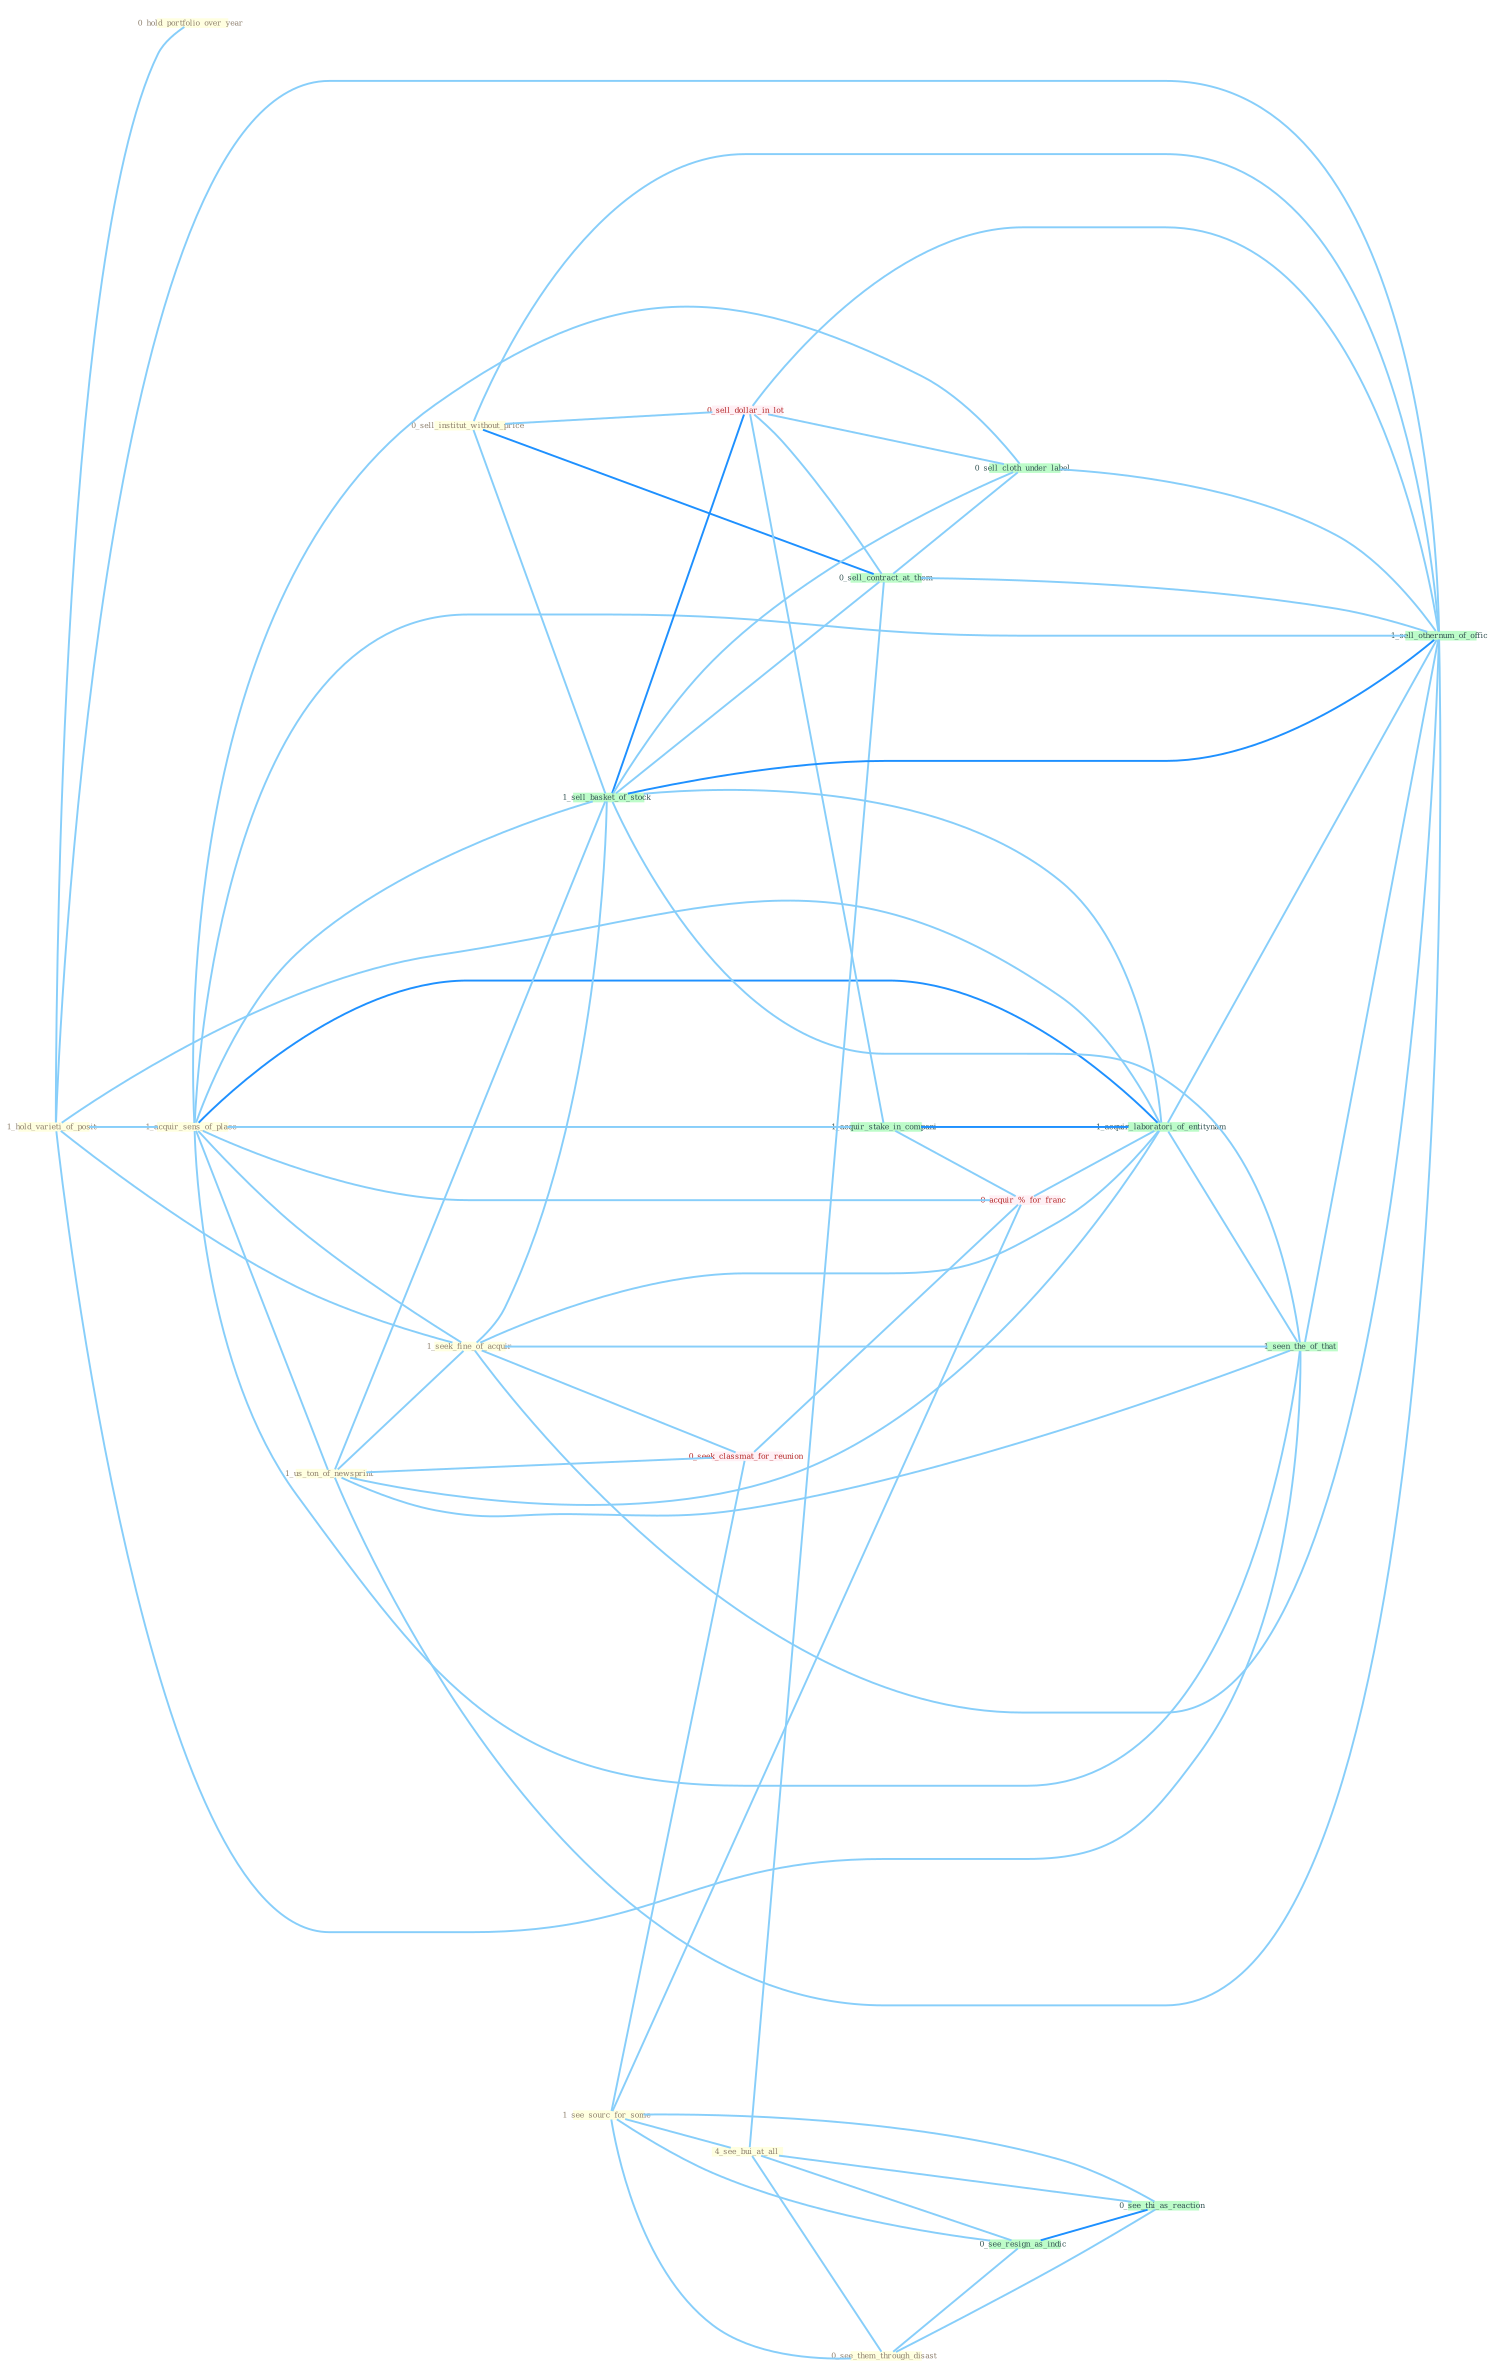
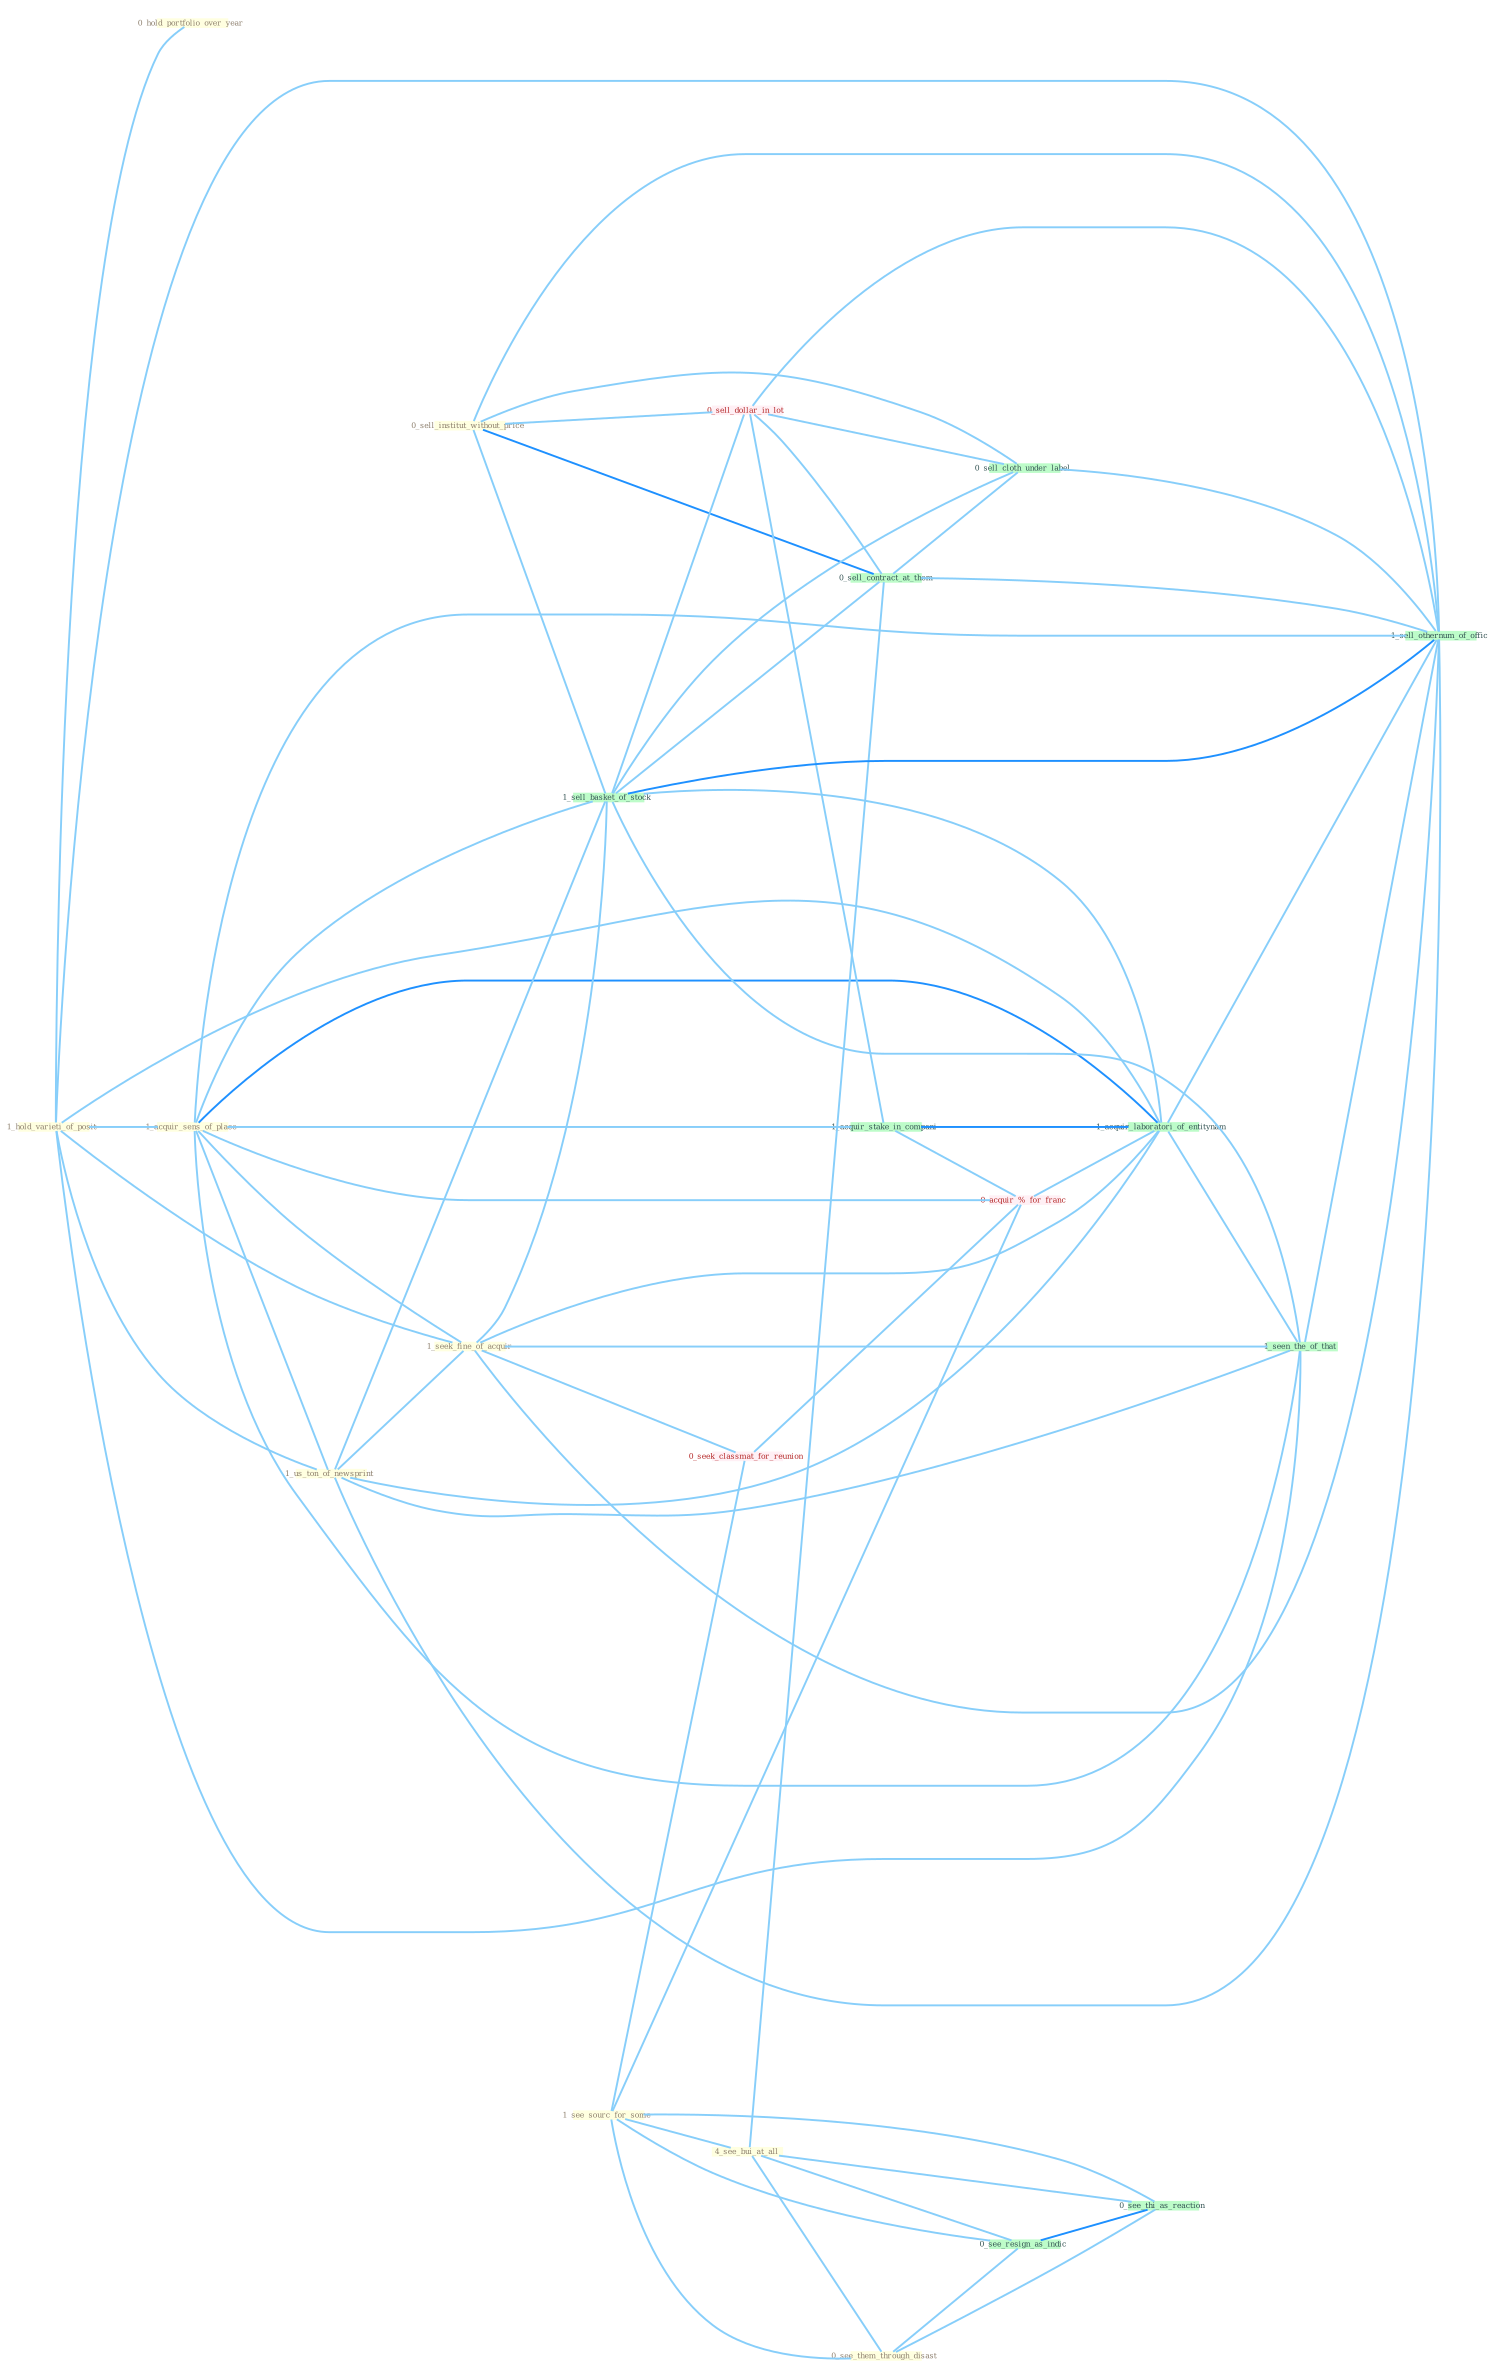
(388, 450) -> (755, 373)
(678, 604) -> (678, 604)
(539, 1465) -> (134, 1342)
